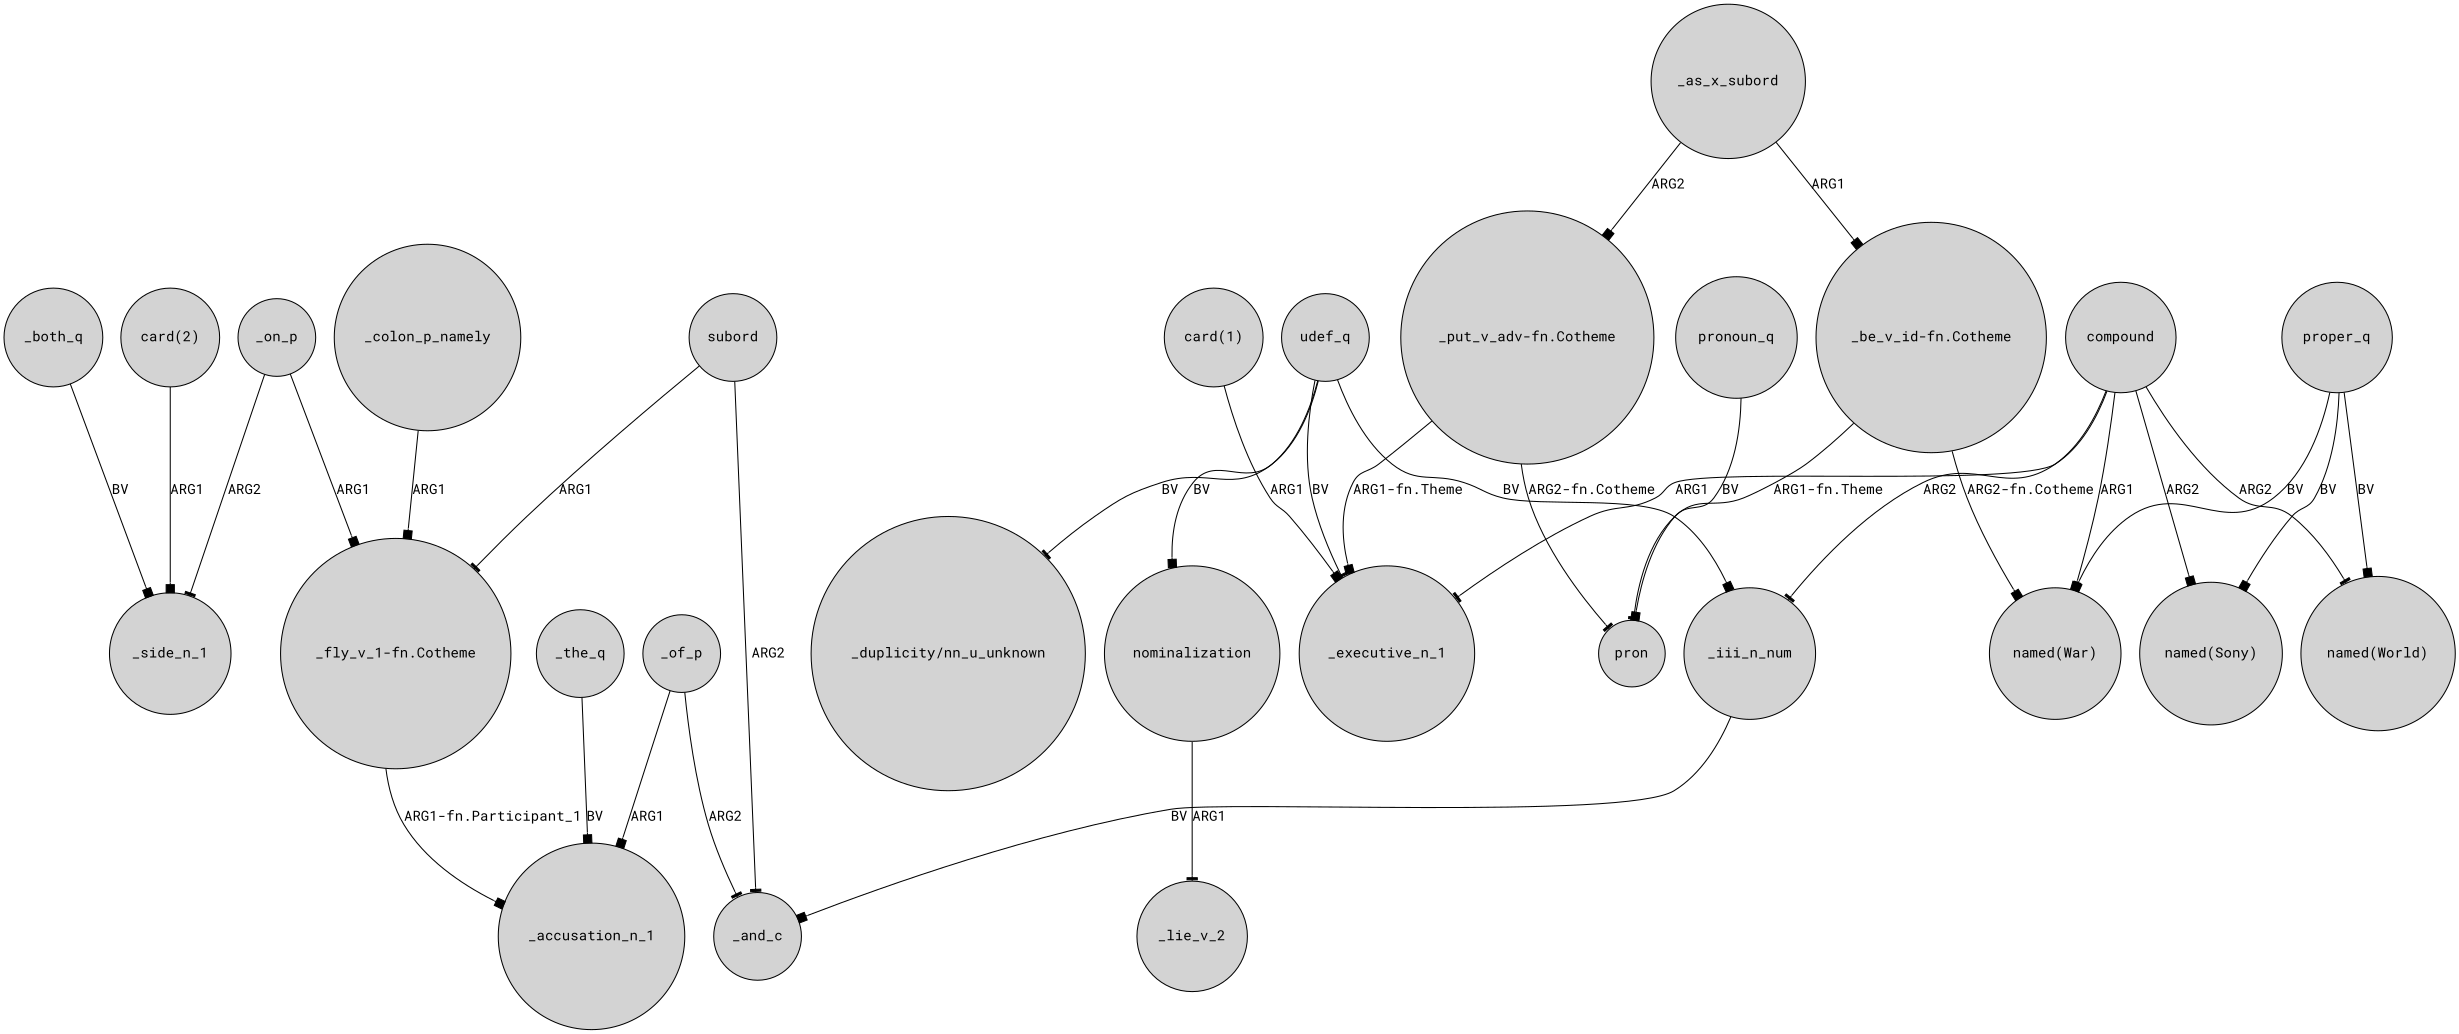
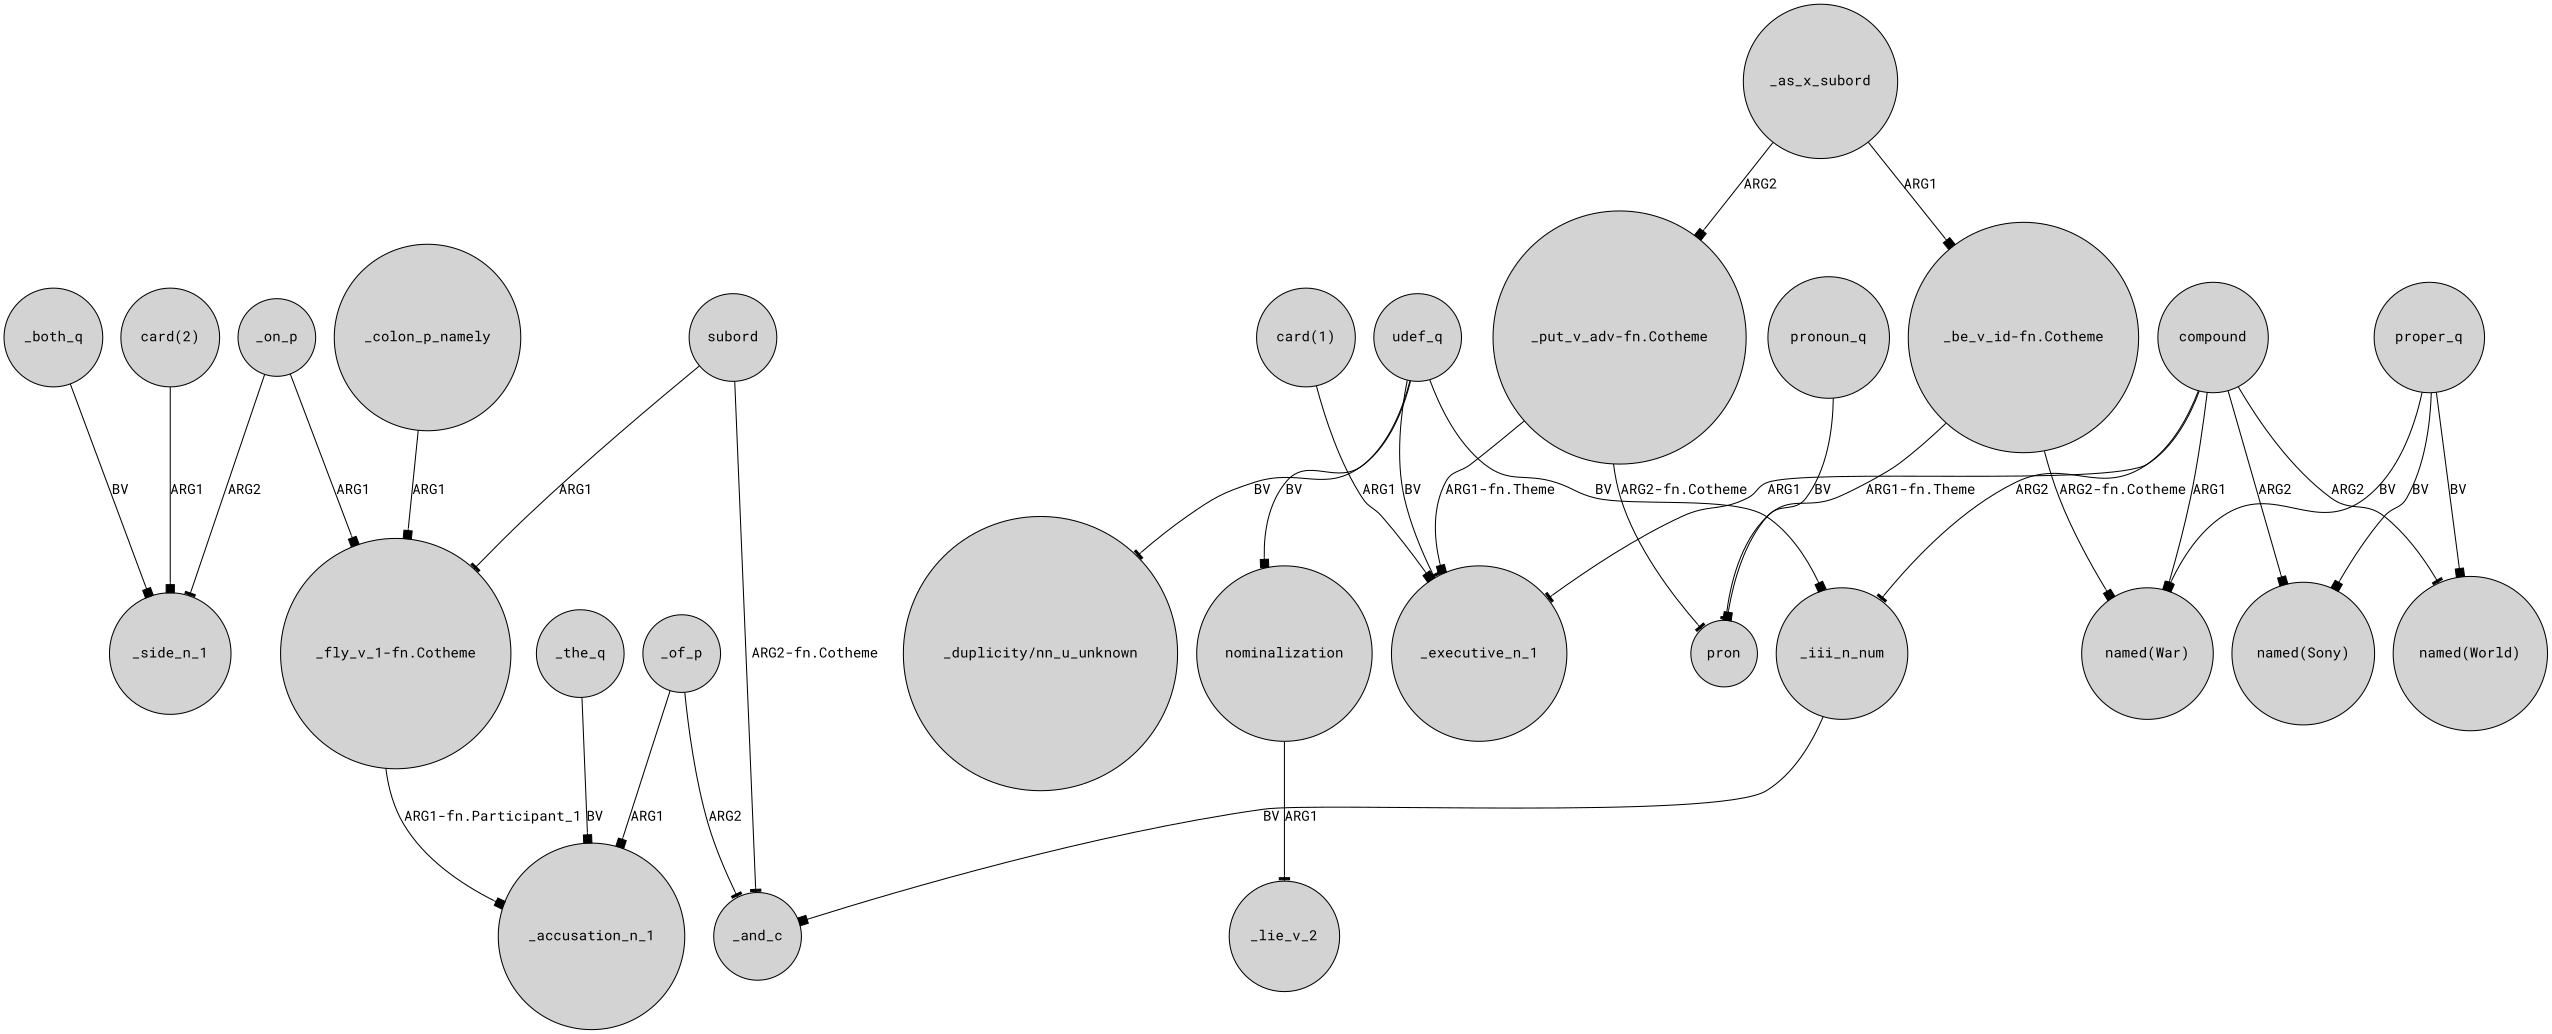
(769, 654) -> (815, 654)
